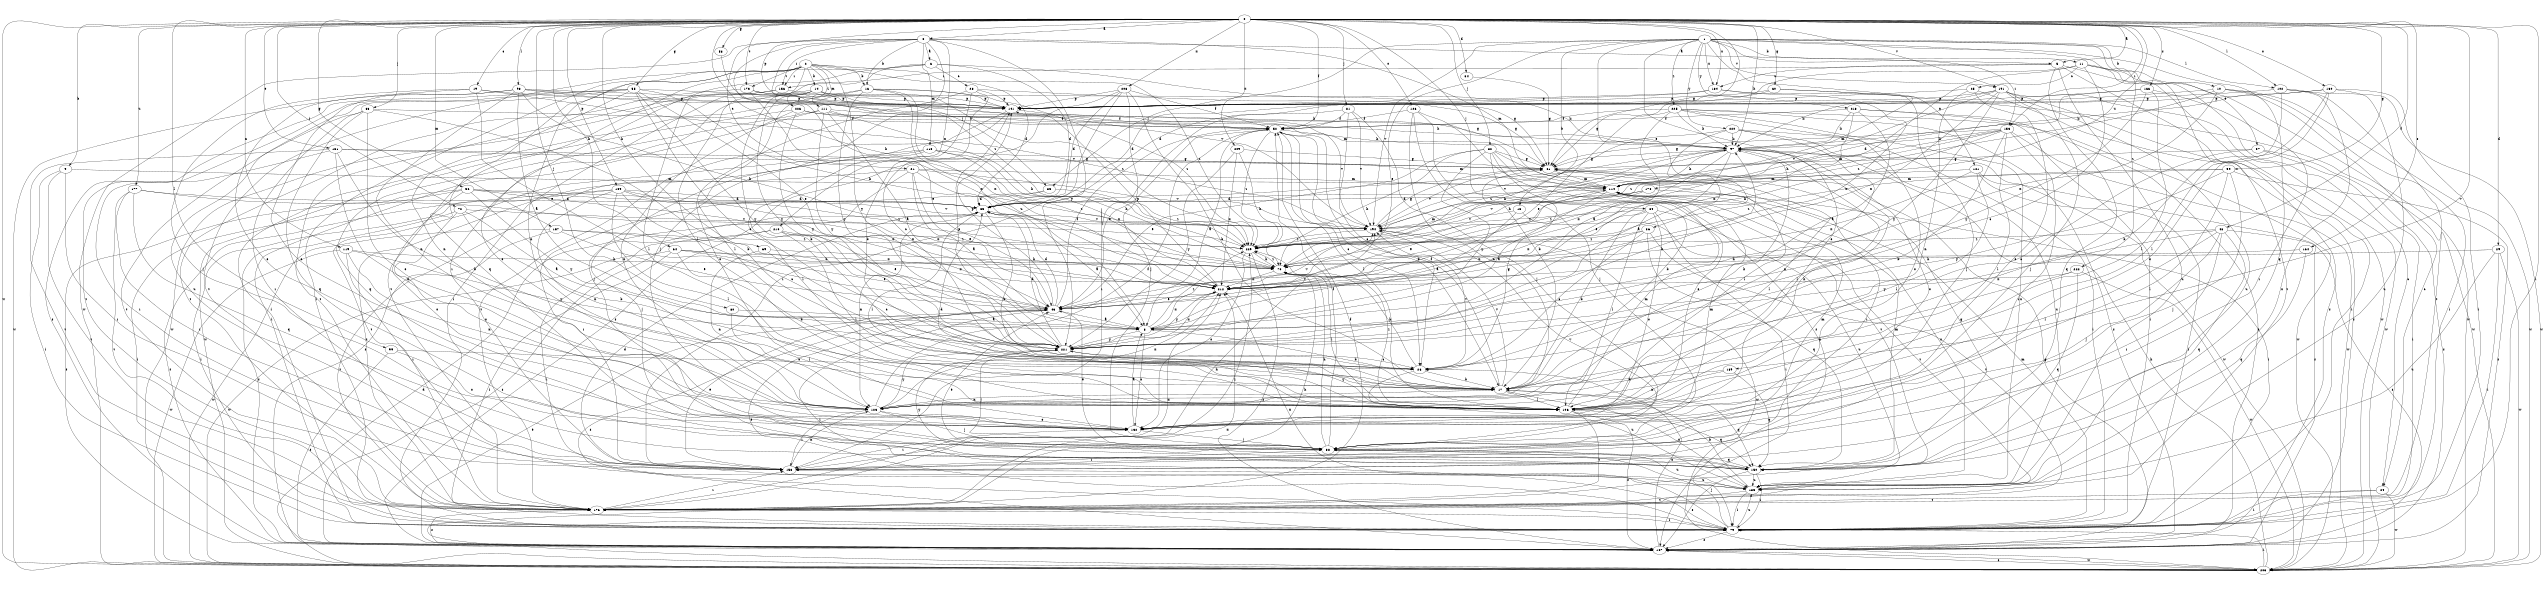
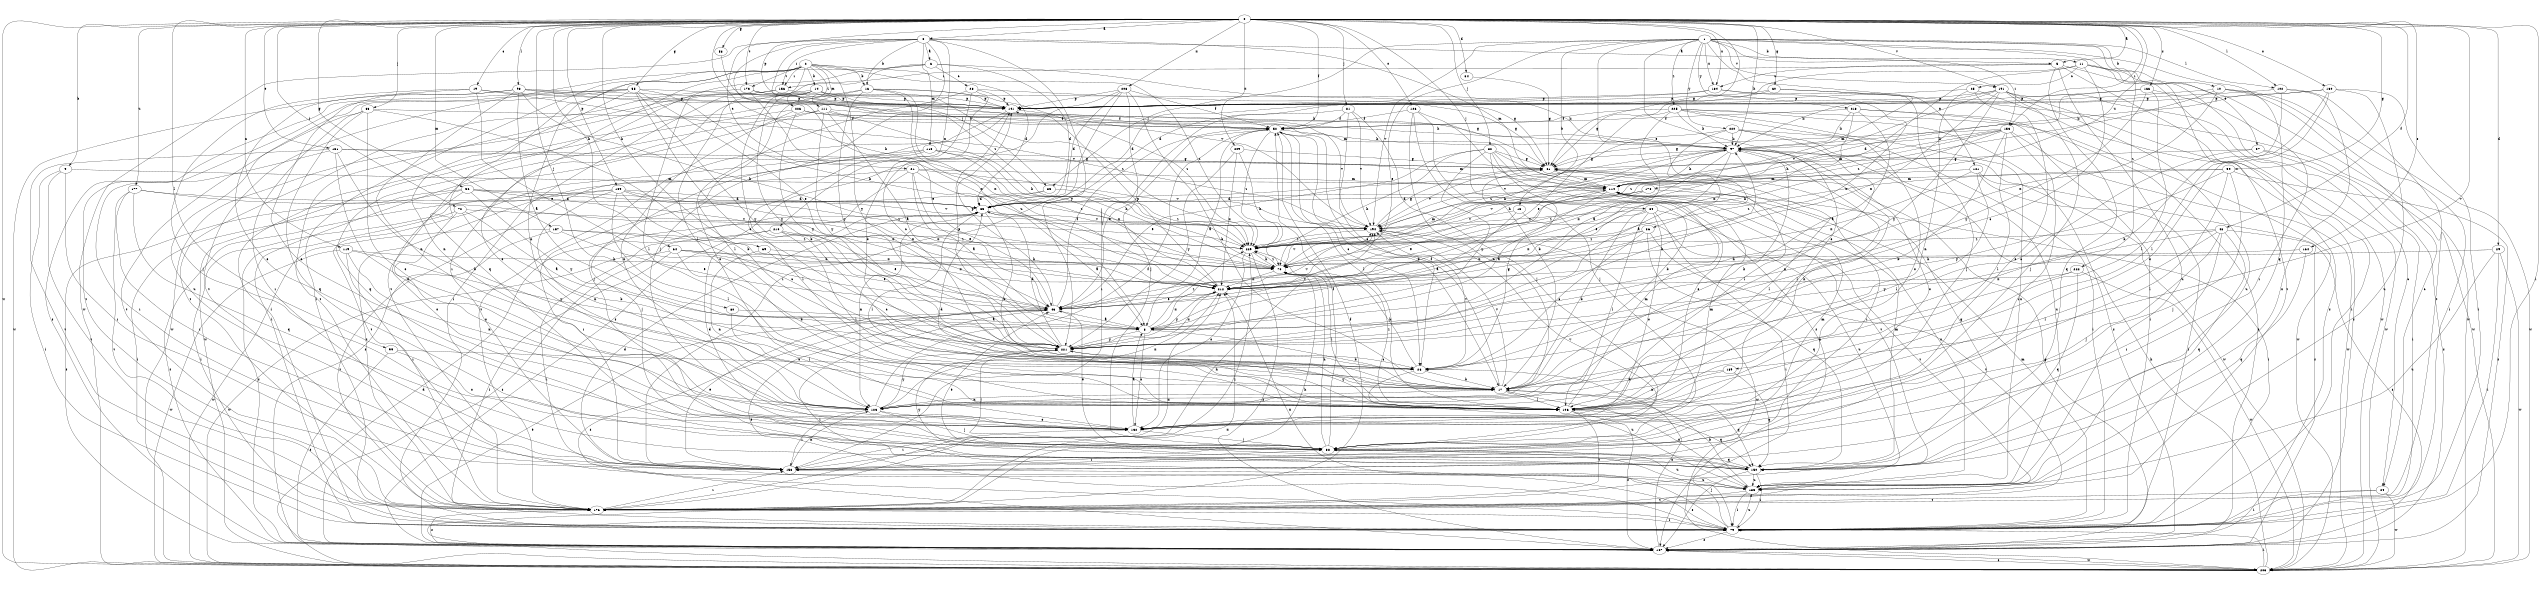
none -> (1321, 242)
(1035, 247) -> (752, 394)
(2541, 377) -> none
